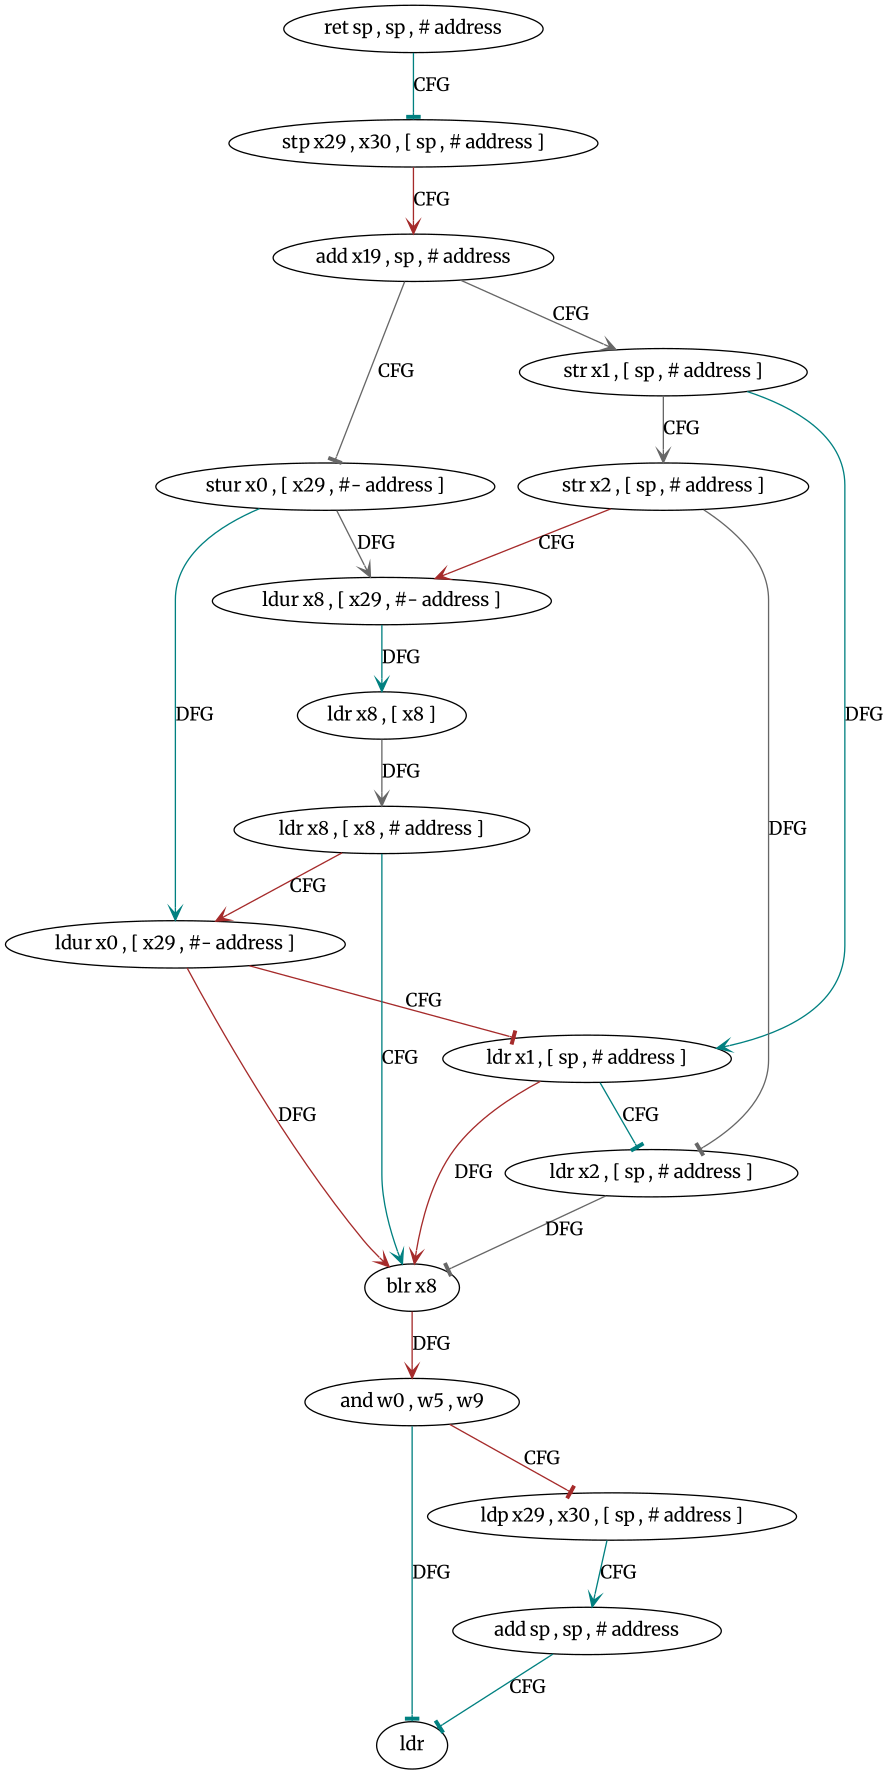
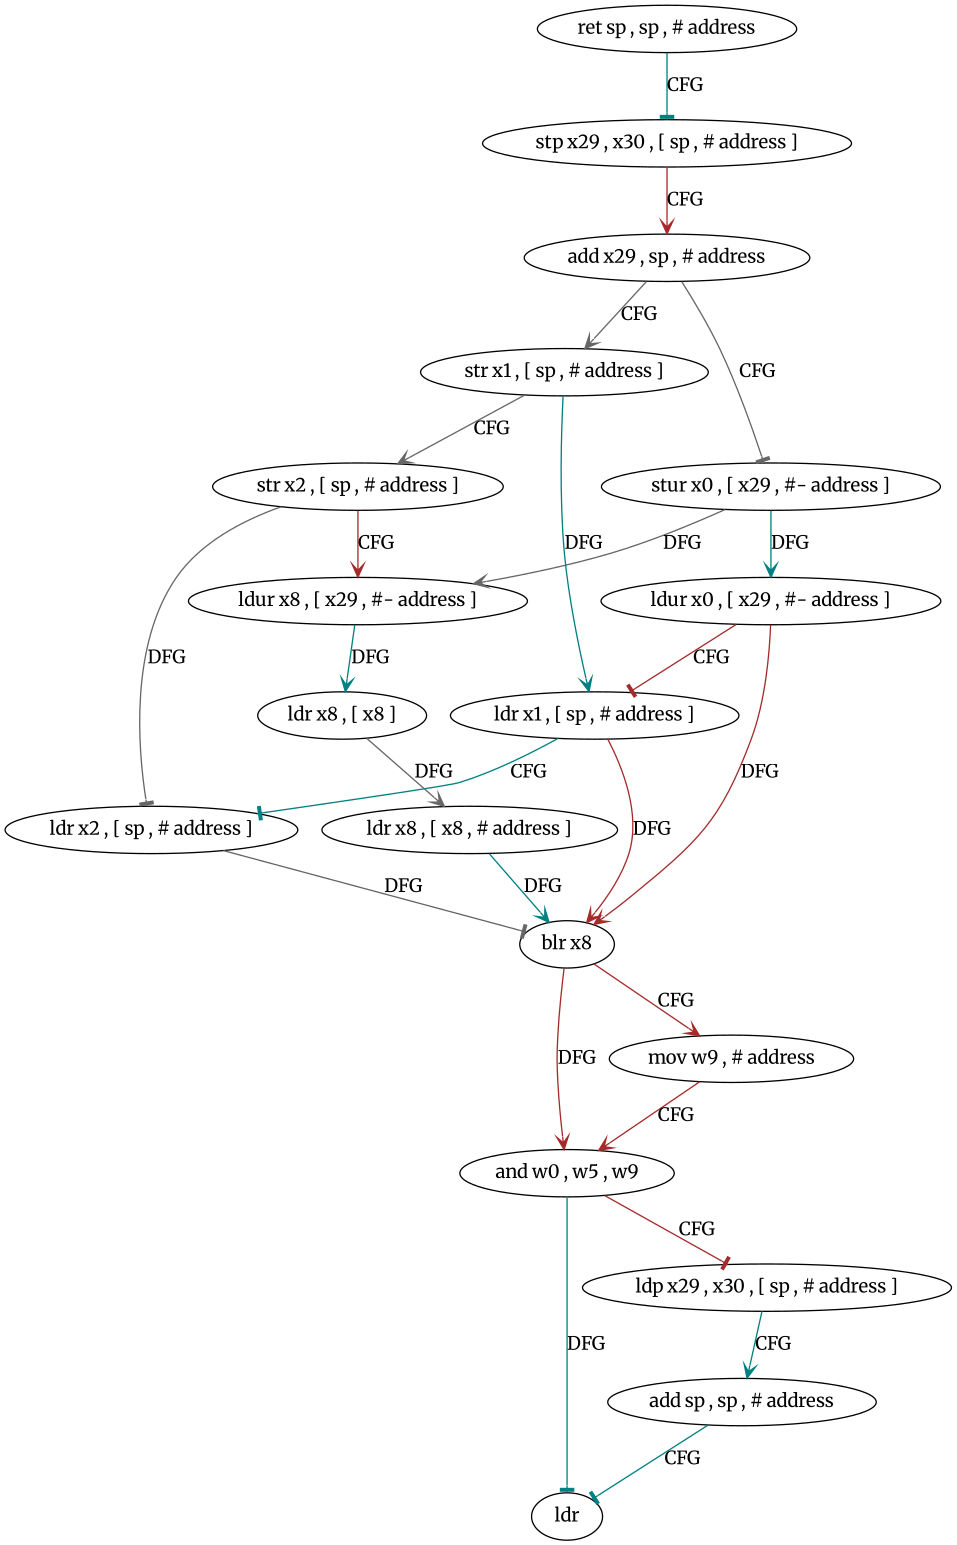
(413, 258) -> (667, 258)
(285, 884) -> none
(400, 1059) -> (543, 887)
none -> (731, 1059)
